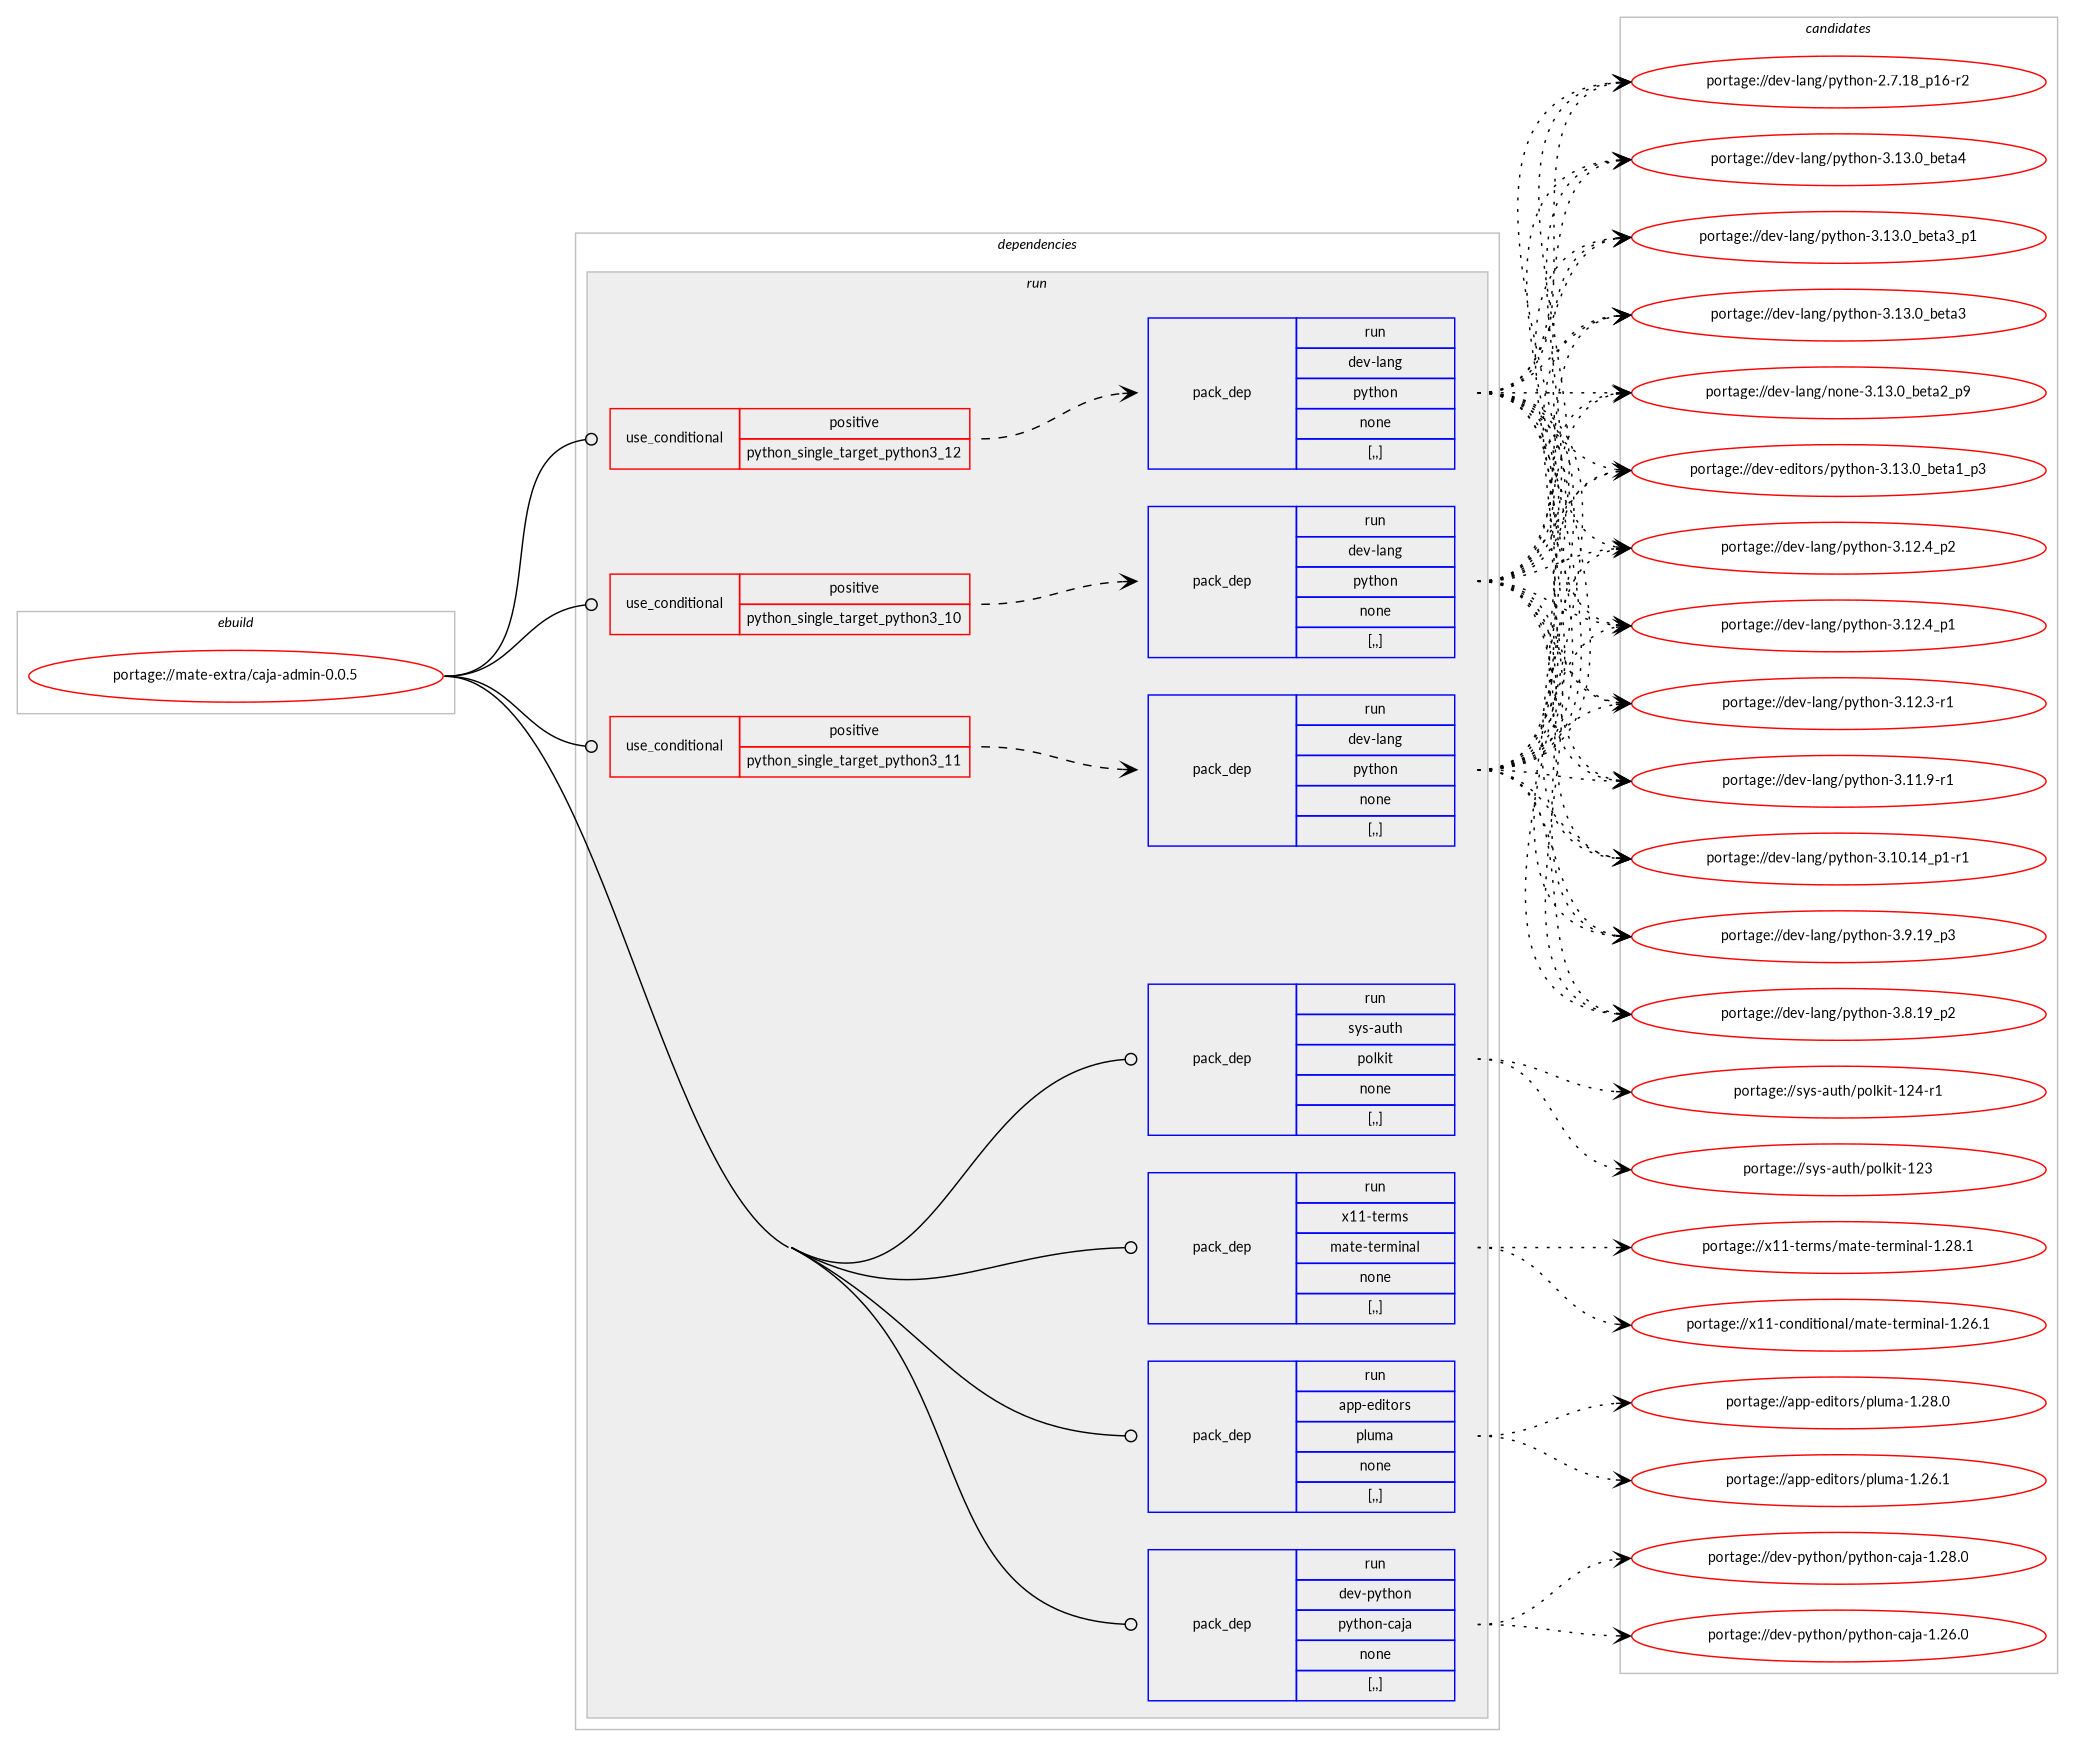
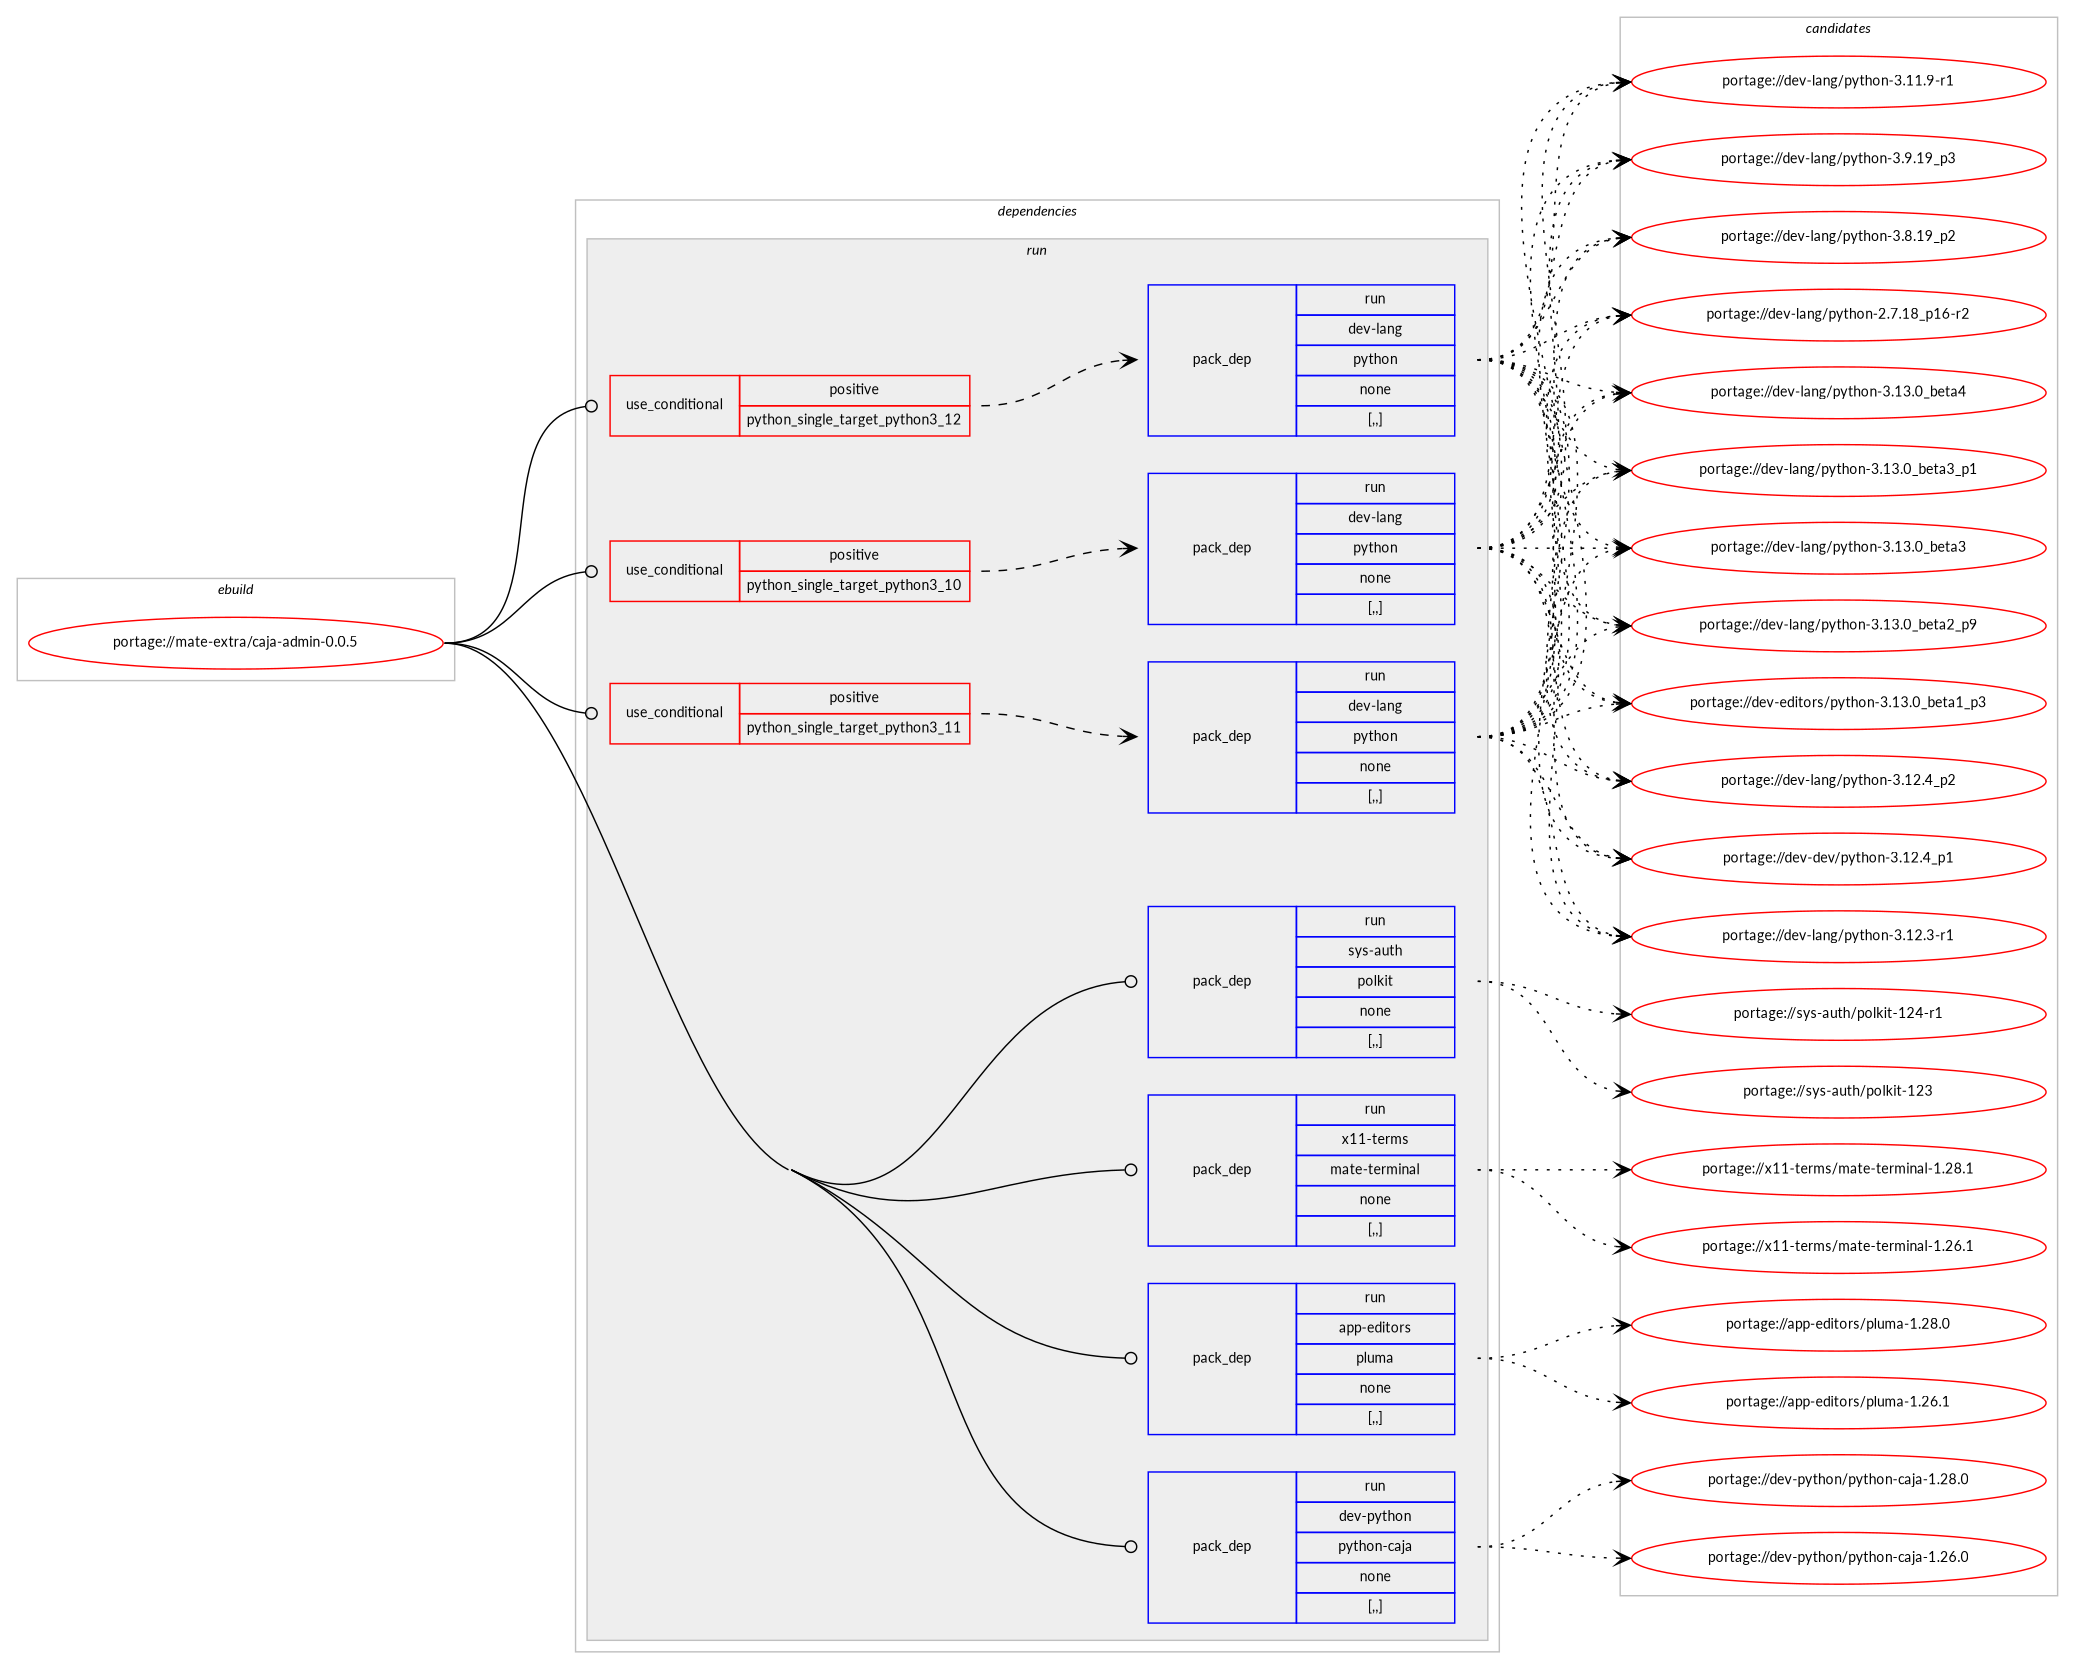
(1839, 393) -> (1839, 626)
(1839, 626) -> (1839, 859)
(1839, 859) -> none
(1839, 1325) -> (1839, 1248)
